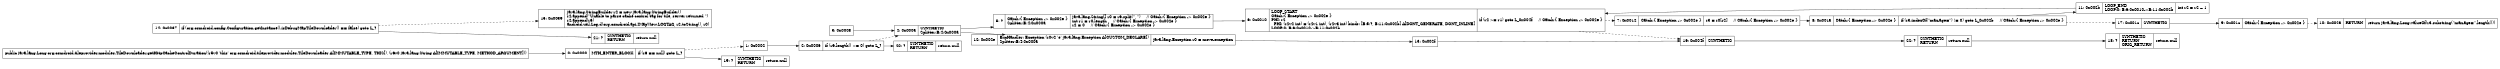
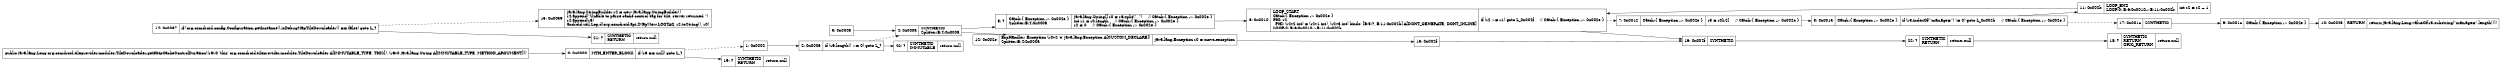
(2311, 23) -> (2313, 23)
(1629, 35) -> (1630, 35)
(919, 48) -> (923, 48)
